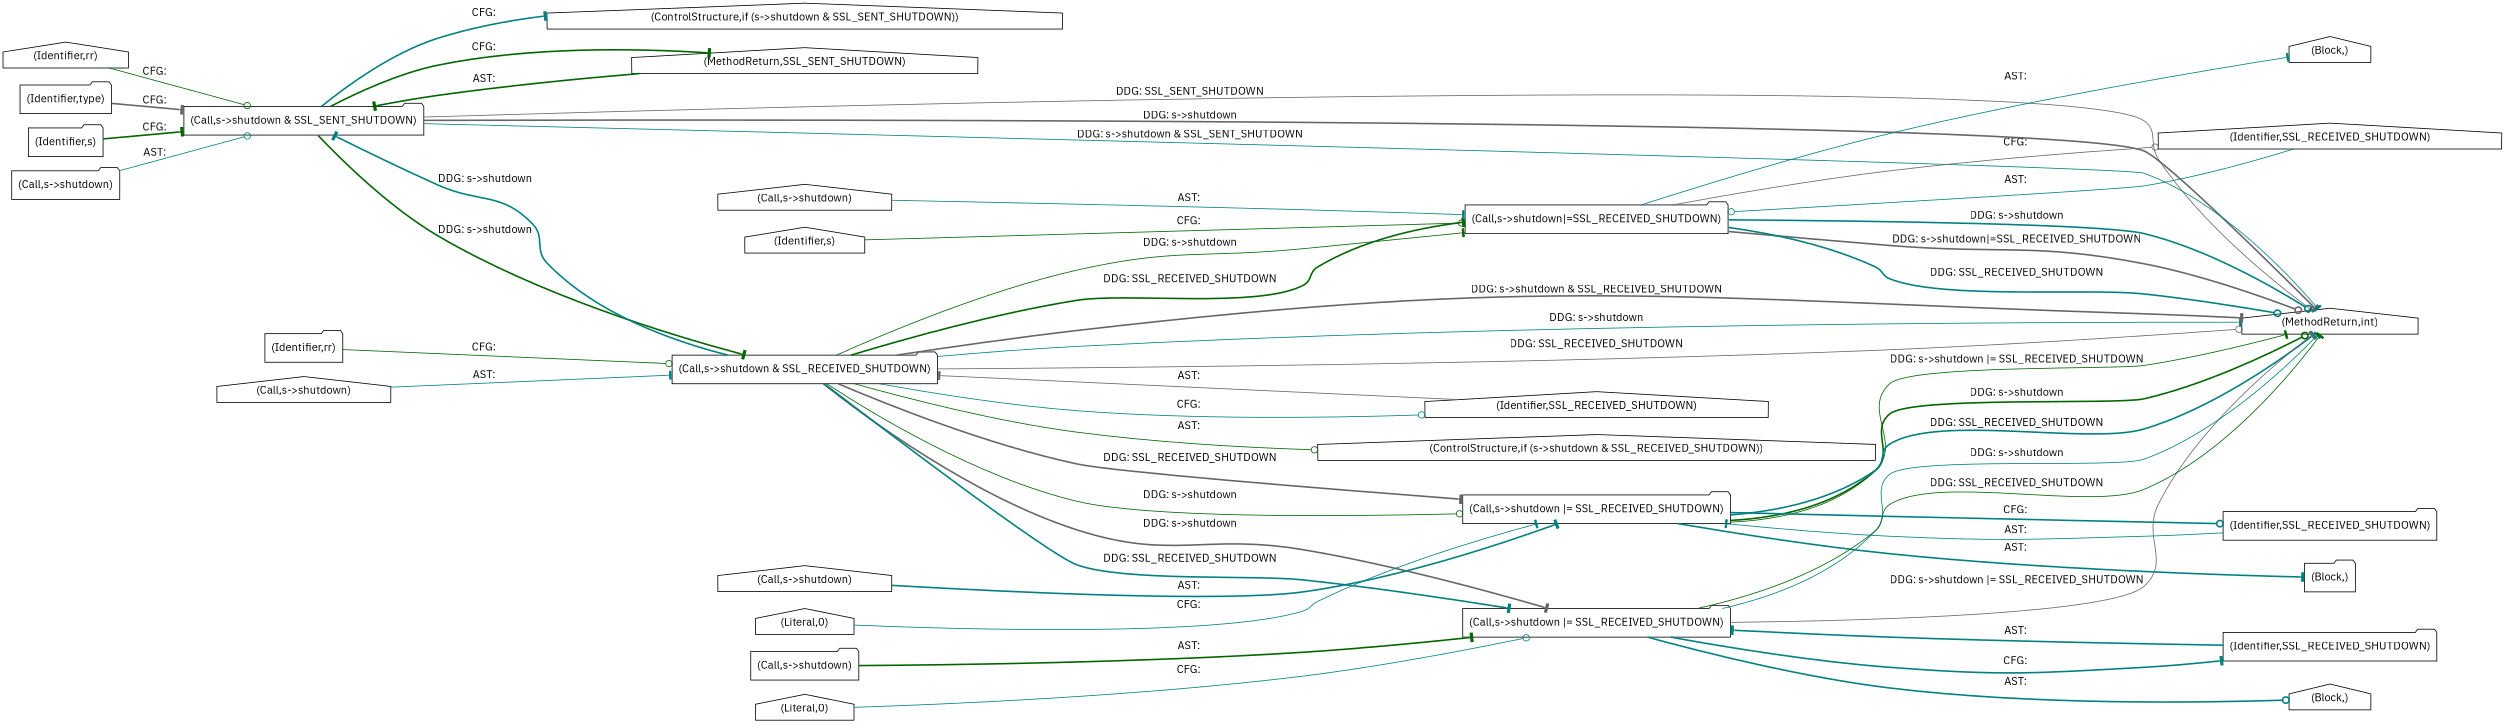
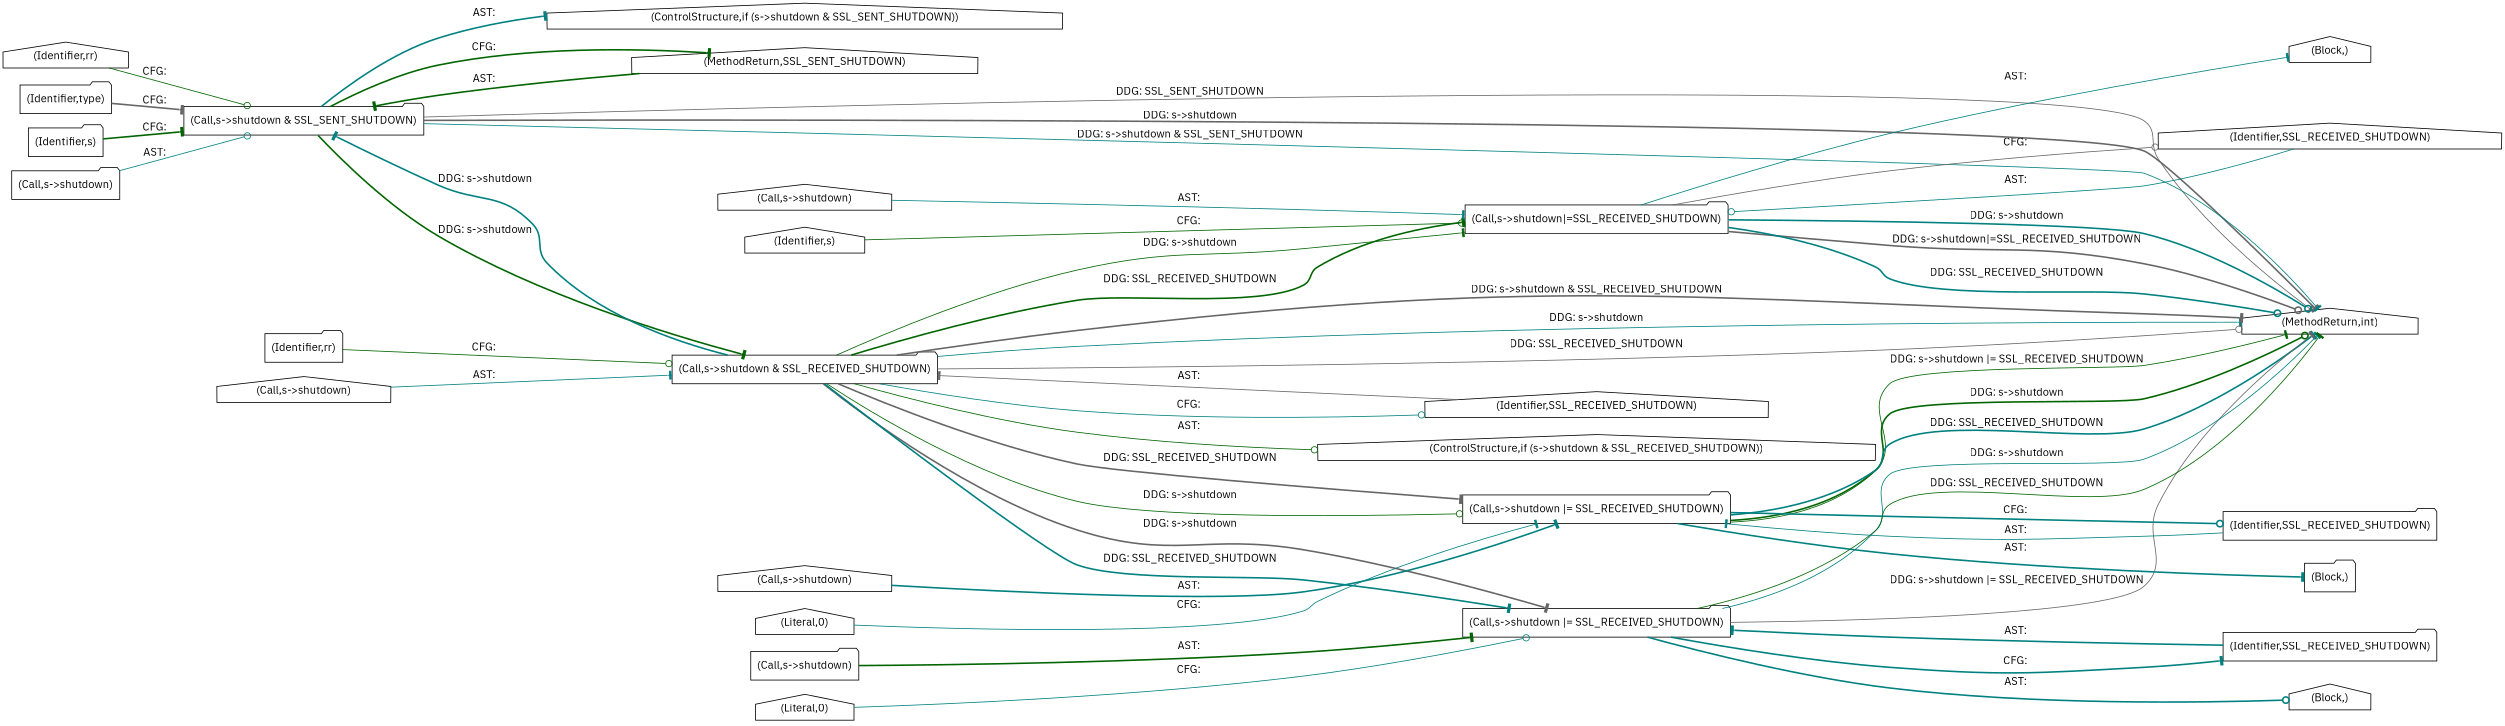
(485, 13) -> (485, 13)
